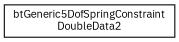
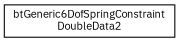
(90, 21) -> (90, 21)
